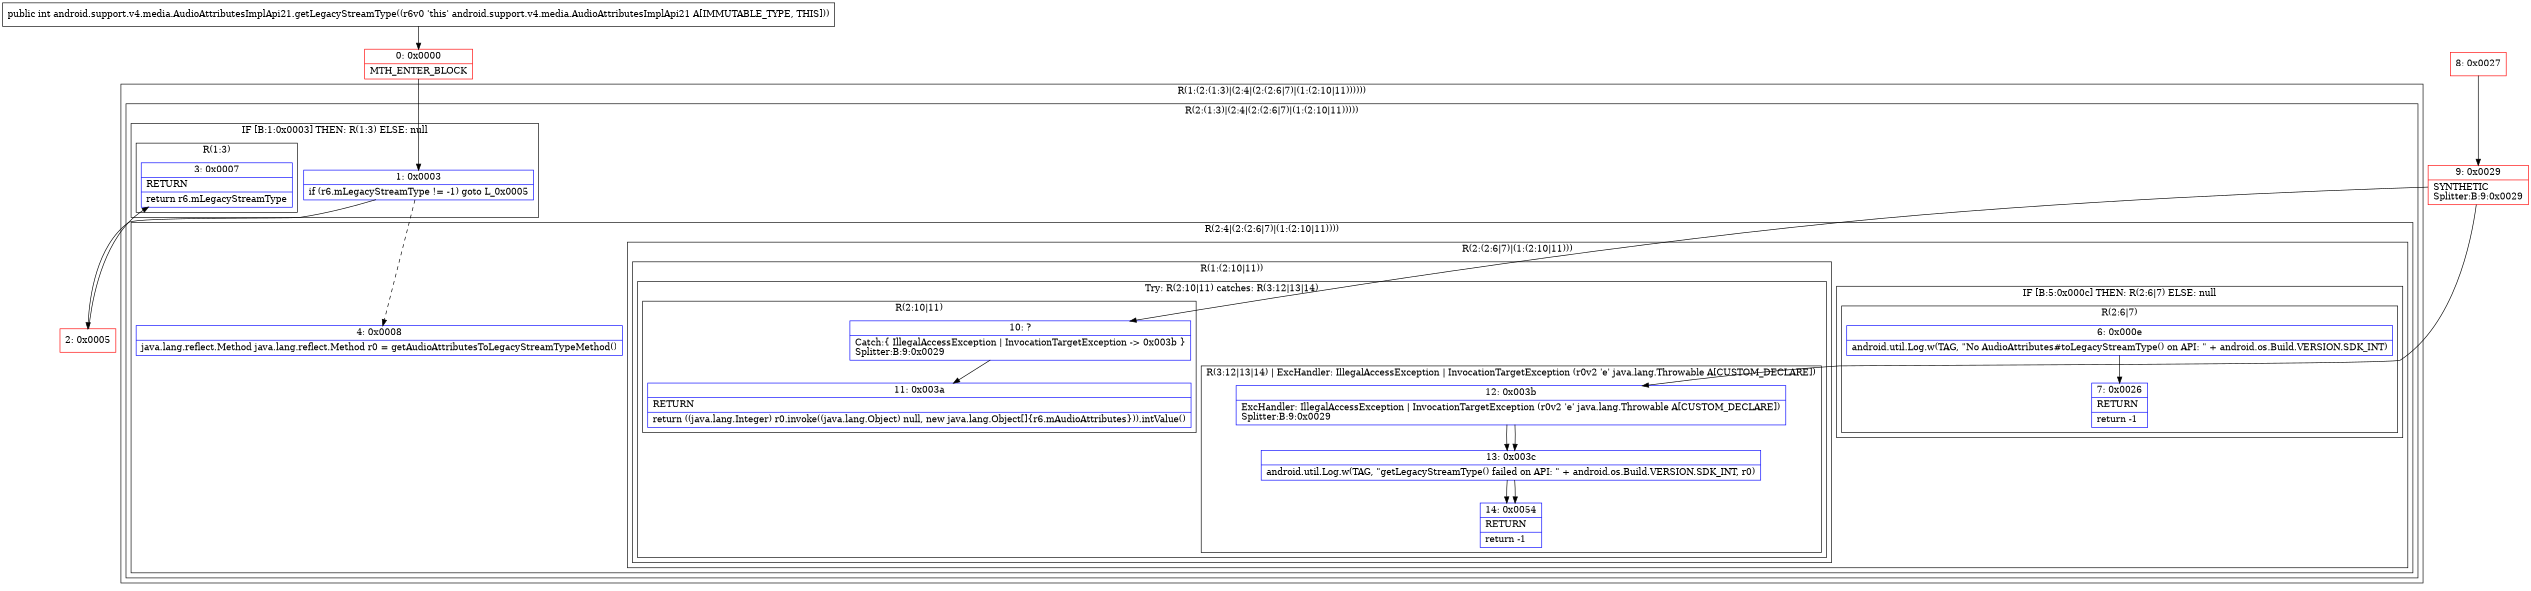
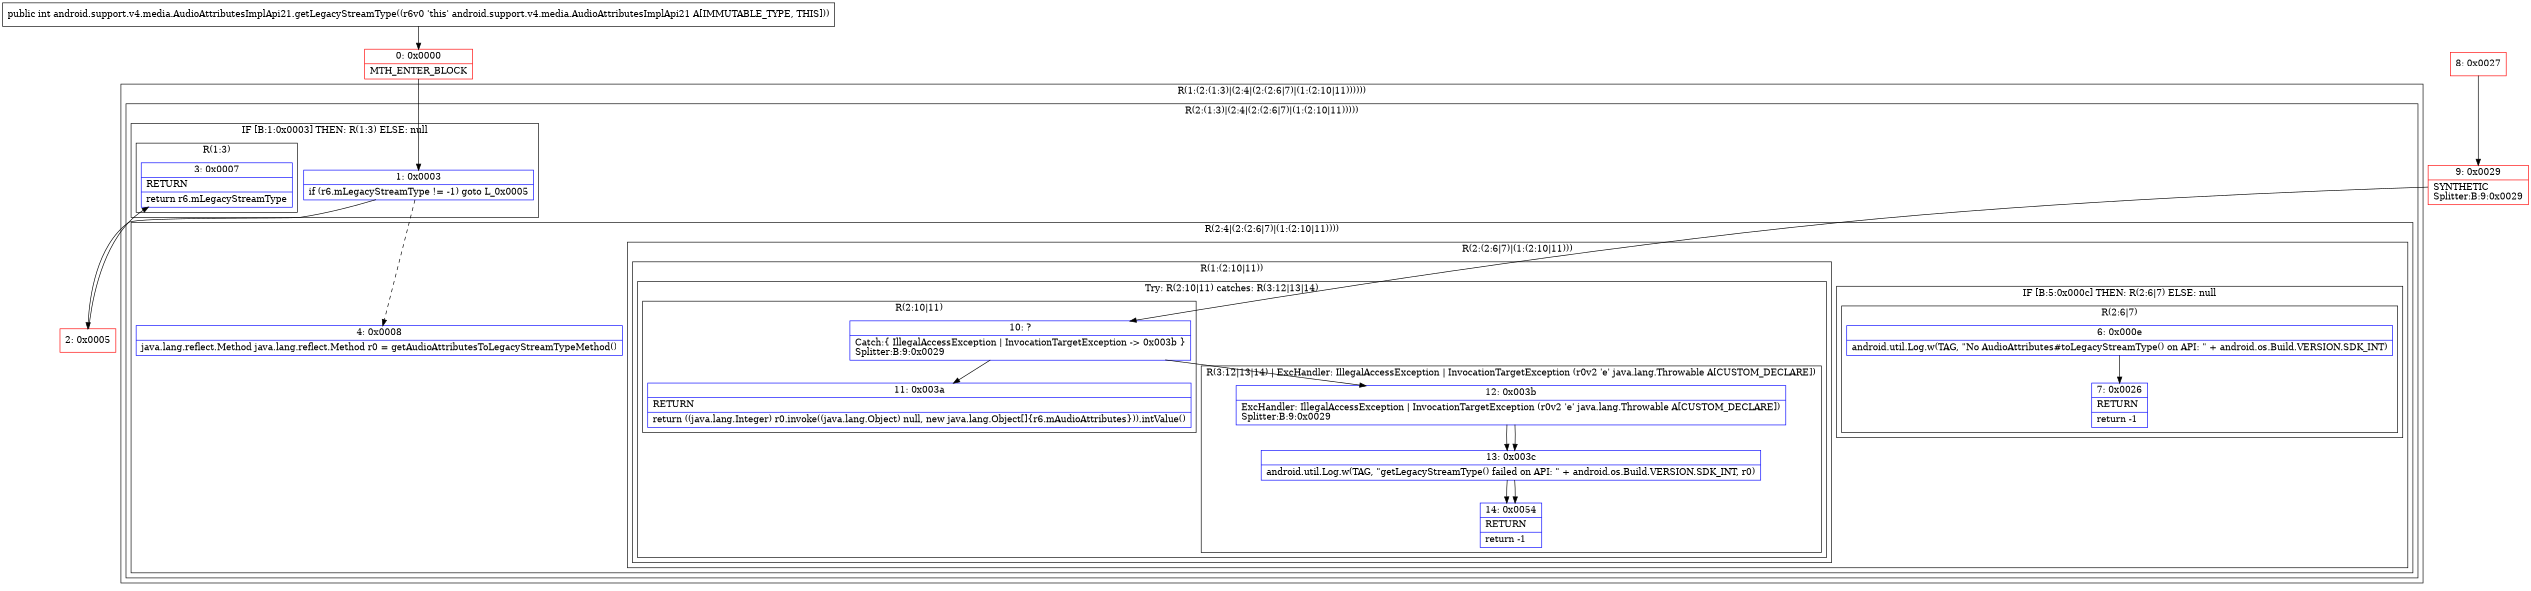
(2113, 365) -> (1262, 372)
